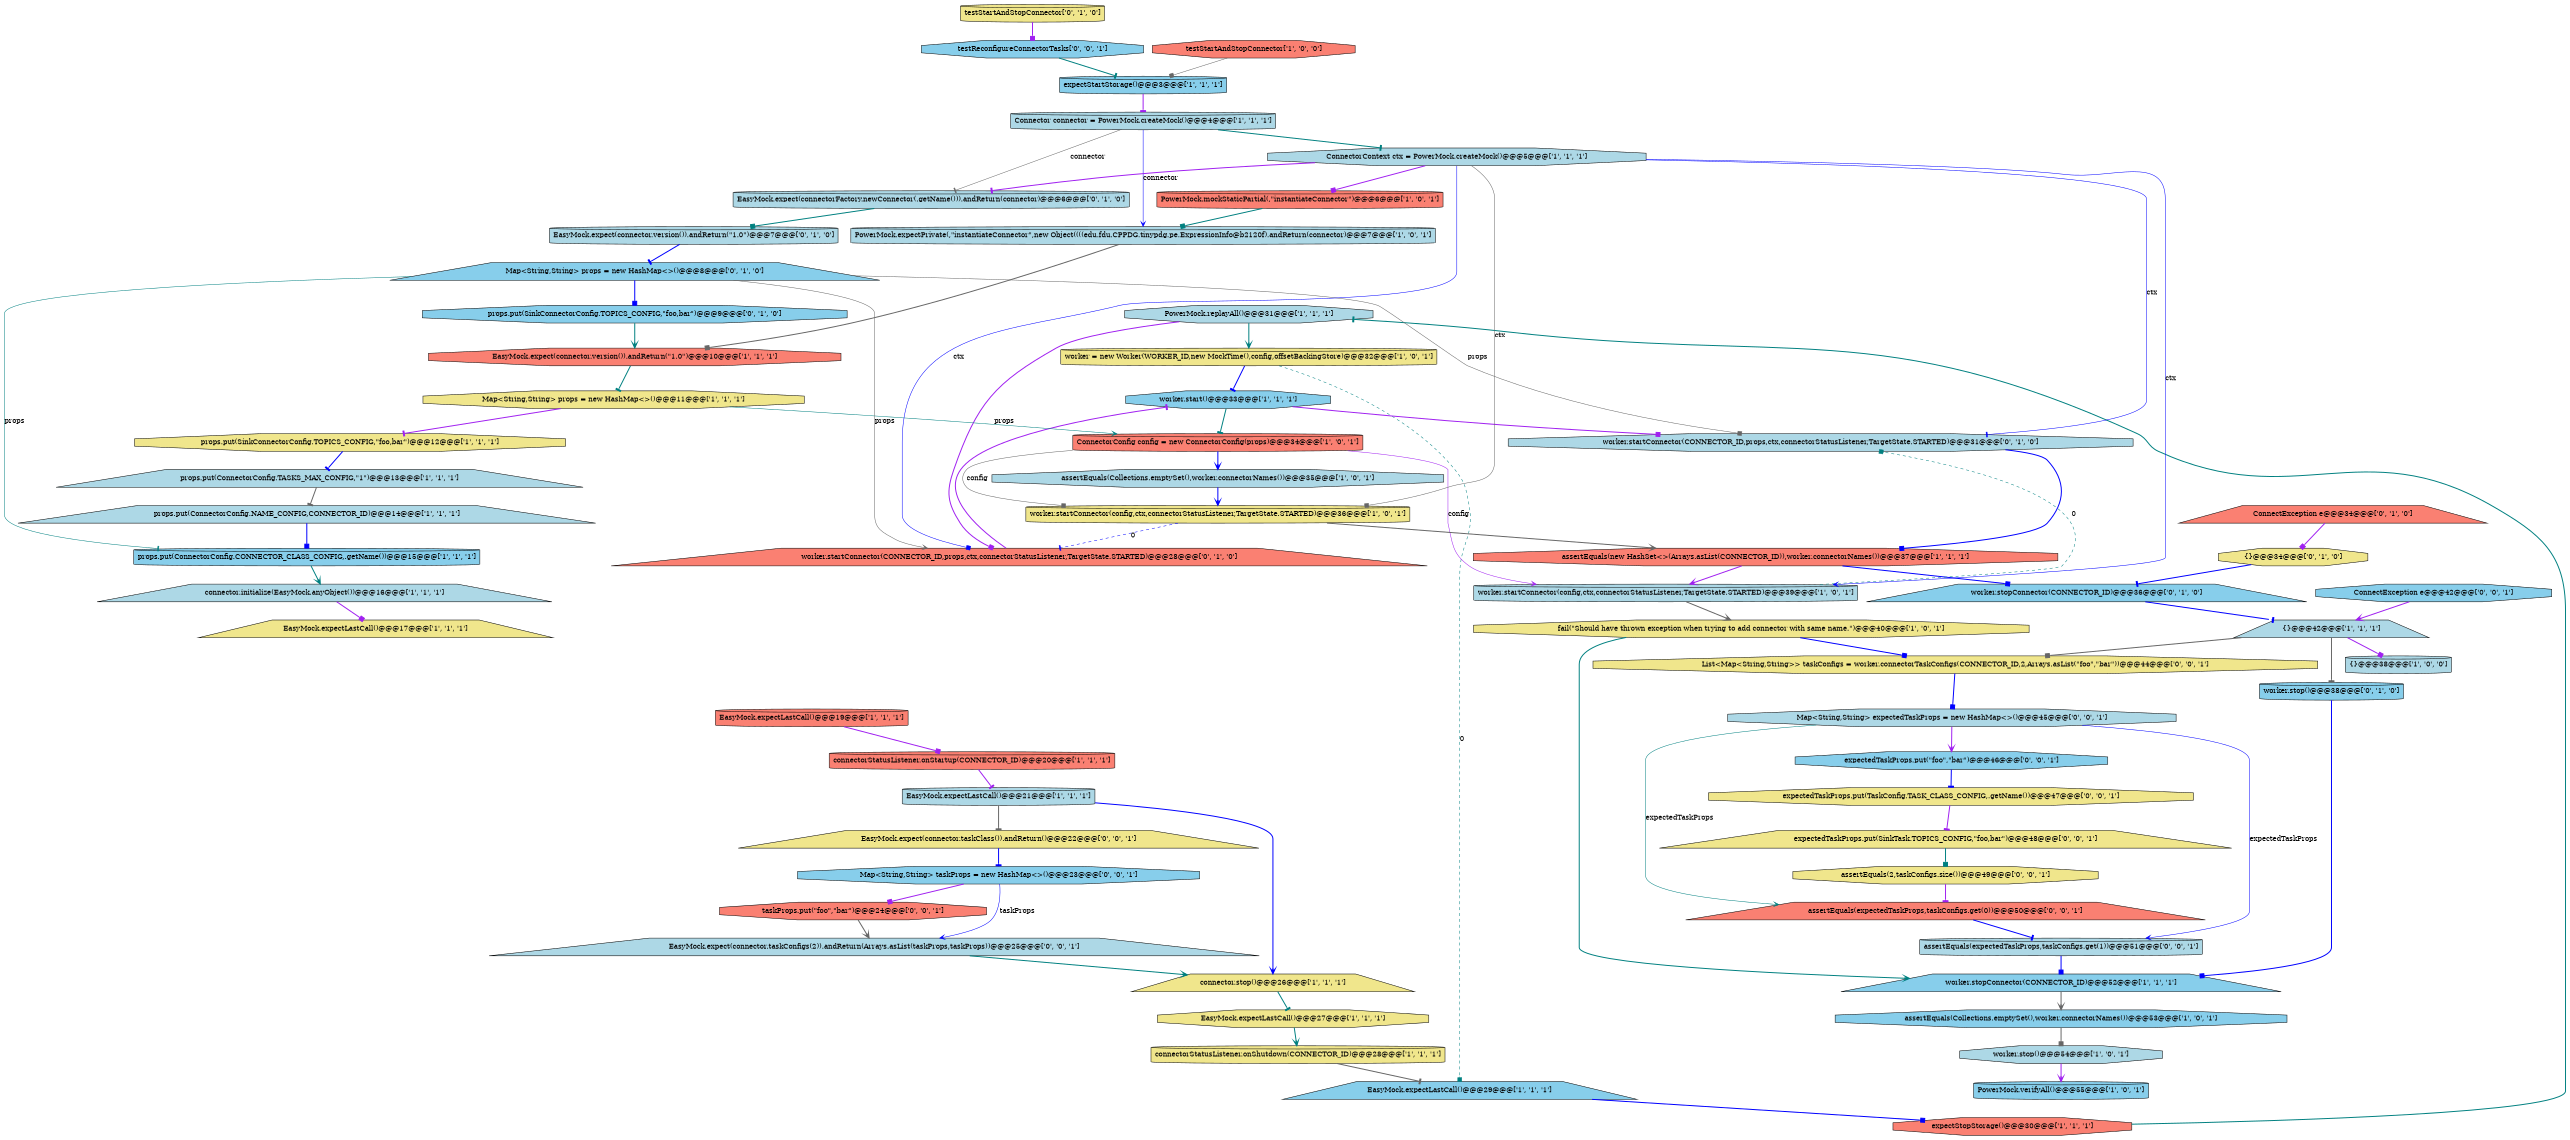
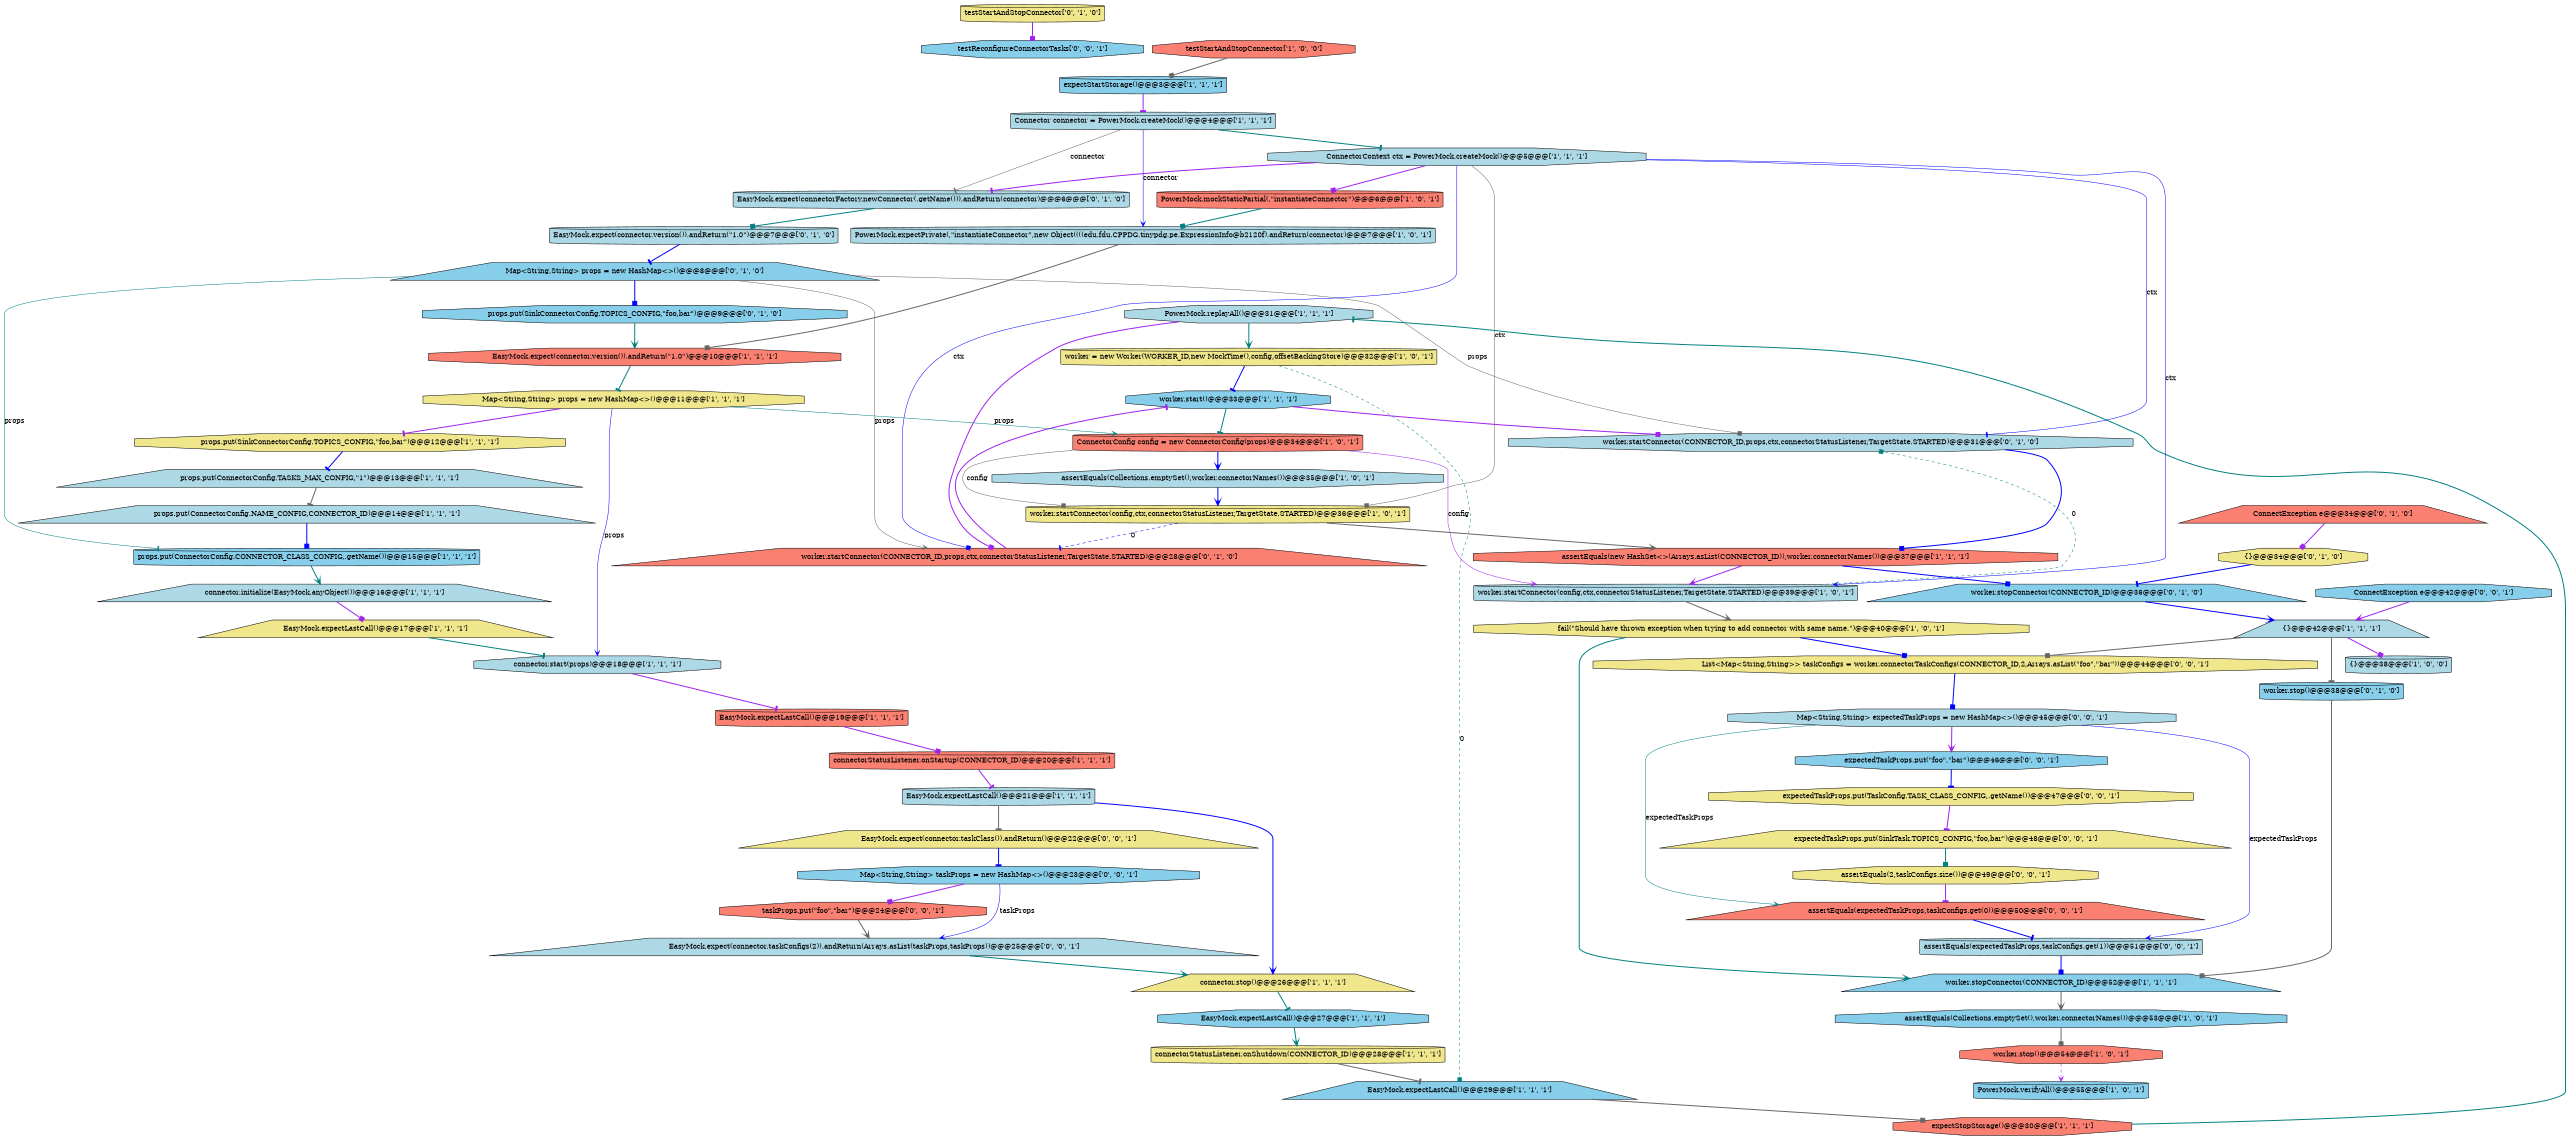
(1201, 66) -> (1201, 66)
(1086, 67) -> none
(2207, 611) -> (2207, 611)
none -> (597, 665)
(2331, 890) -> (2331, 890)
(1293, 1019) -> (1293, 1019)
(2061, 1055) -> (2061, 1055)
(2061, 1070) -> (2061, 1070)
(1756, 1110) -> (1756, 1110)
